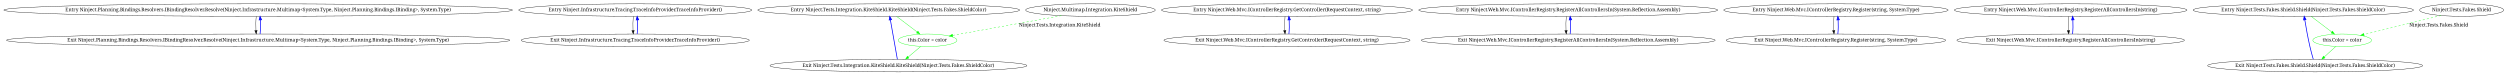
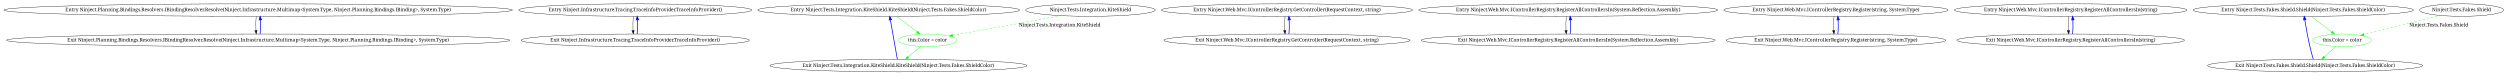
(1090, 10) -> (1090, 10)
